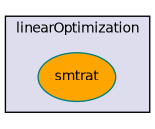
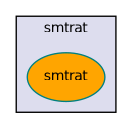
(78, 29) -> (66, 29)
